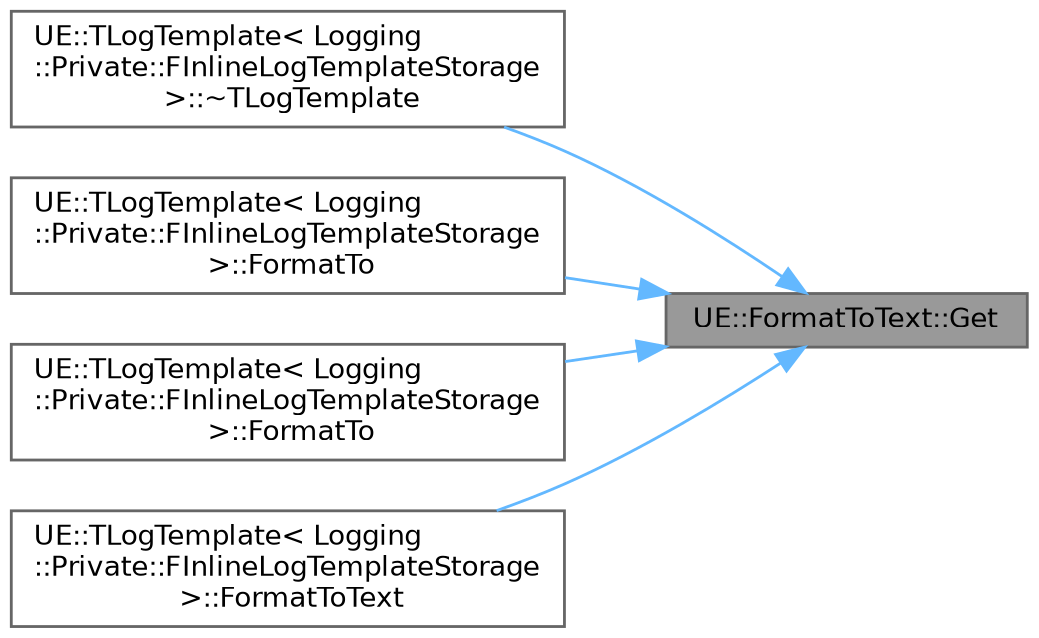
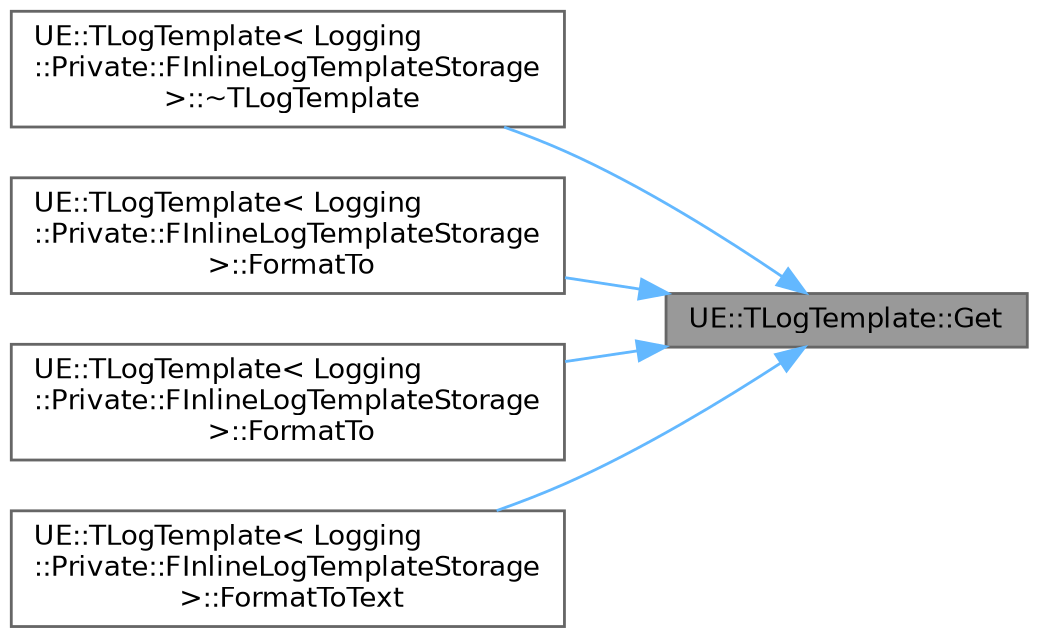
(847, 320) -> (847, 320)
